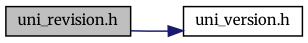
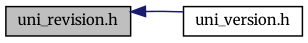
(149, 31) -> (164, 11)
